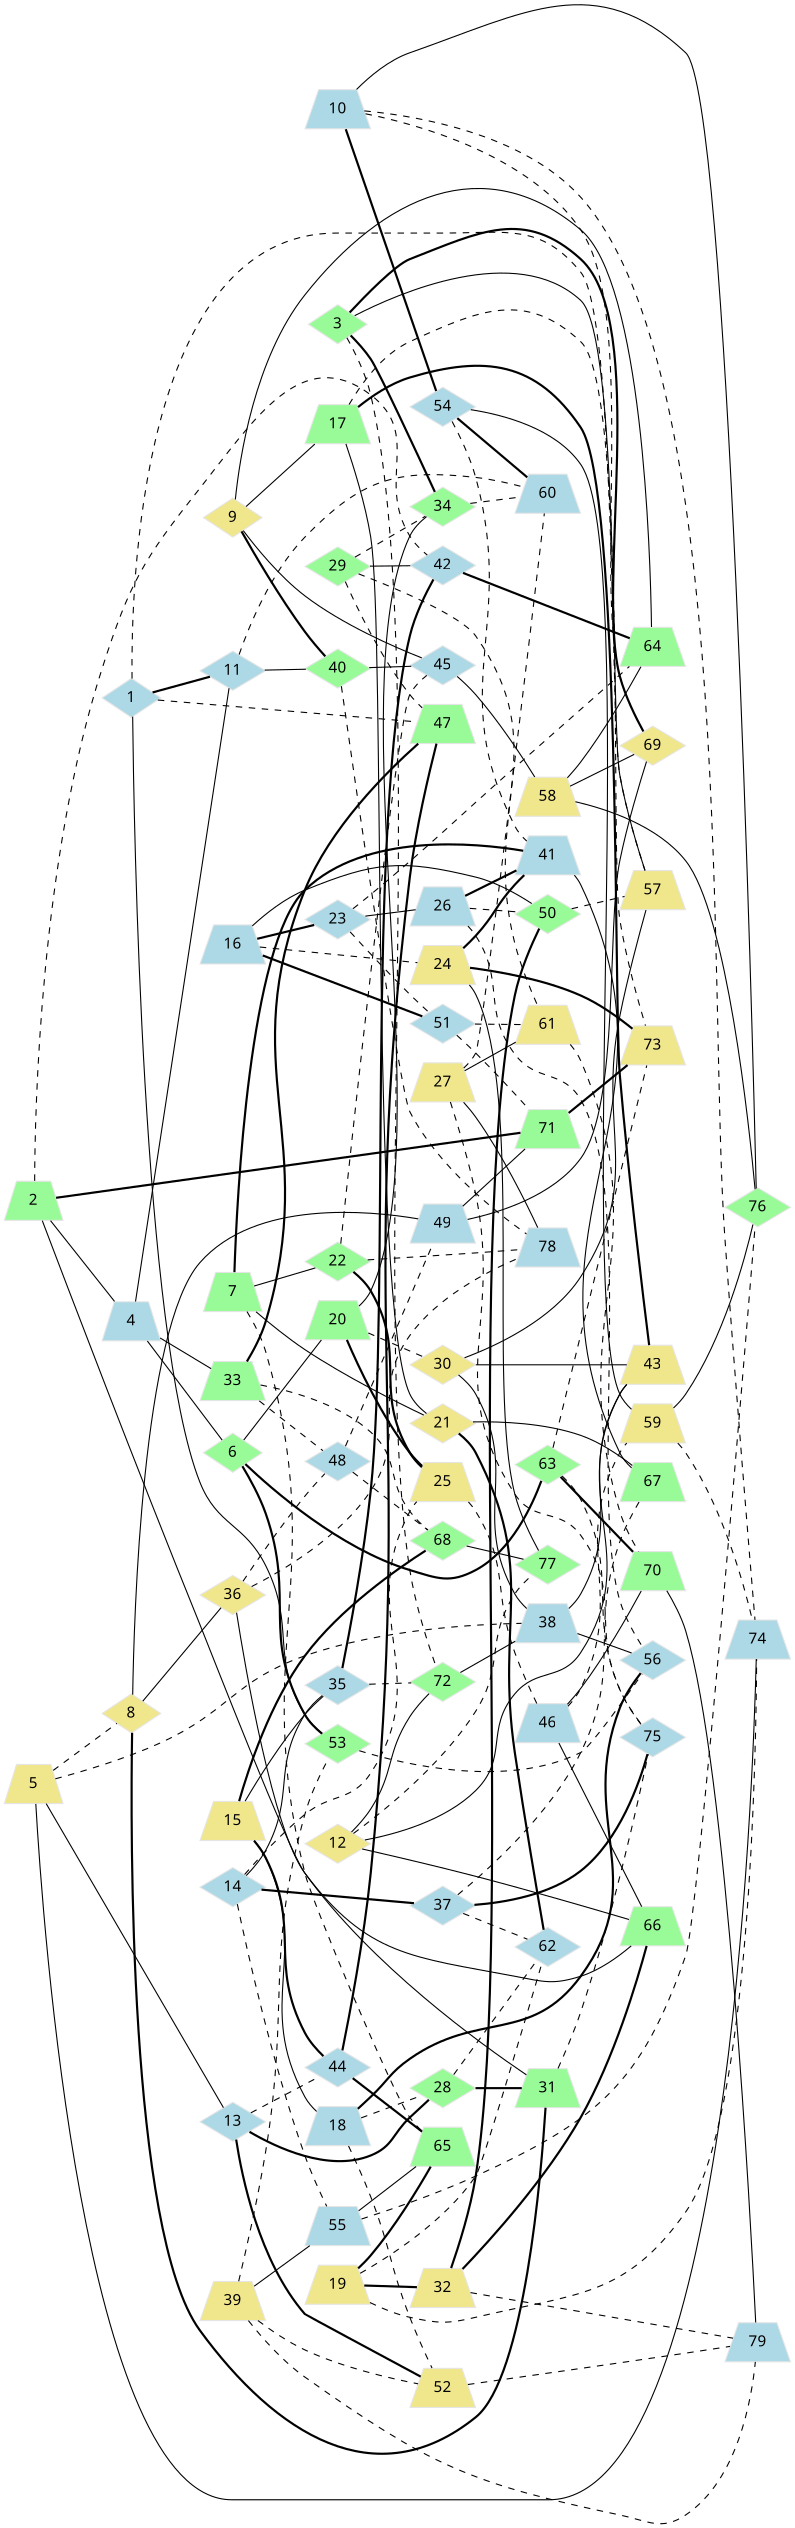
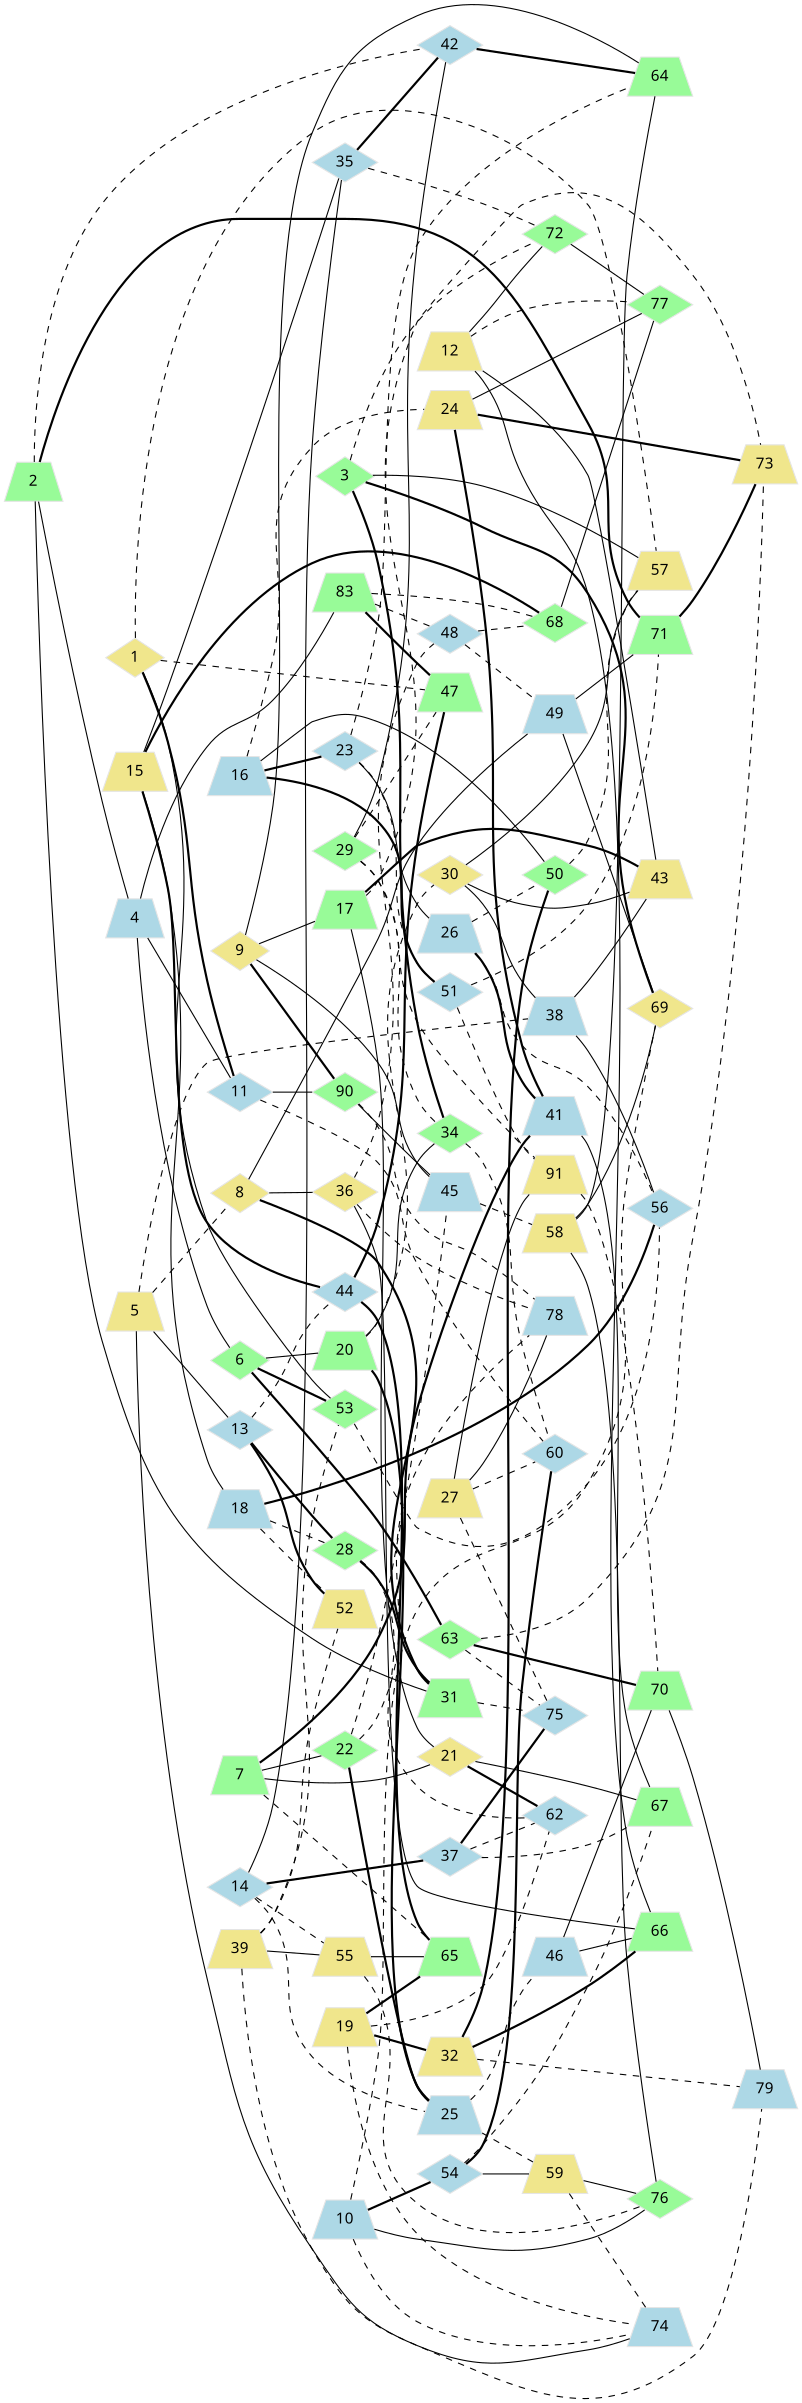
(548, 494) -> (555, 1454)
(486, 633) -> (578, 2006)
(443, 665) -> (450, 1192)
(338, 669) -> (345, 1092)
(131, 698) -> (135, 658)
(499, 724) -> (506, 1214)
(548, 1025) -> (555, 1175)
(233, 1381) -> (345, 592)
(443, 1482) -> (450, 2115)
(599, 1575) -> (508, 2147)
(484, 1659) -> (600, 264)
(338, 1844) -> (450, 351)
(338, 2226) -> (345, 1957)
(599, 2366) -> none
